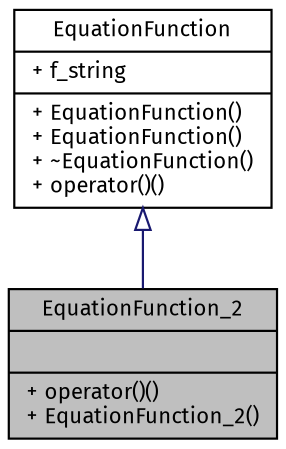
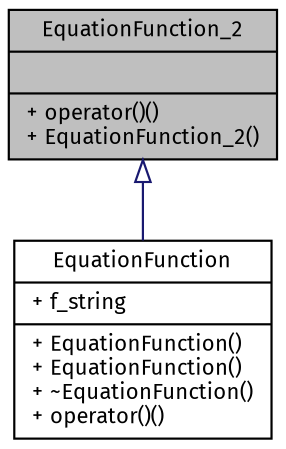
(143, 259) -> (143, 211)
